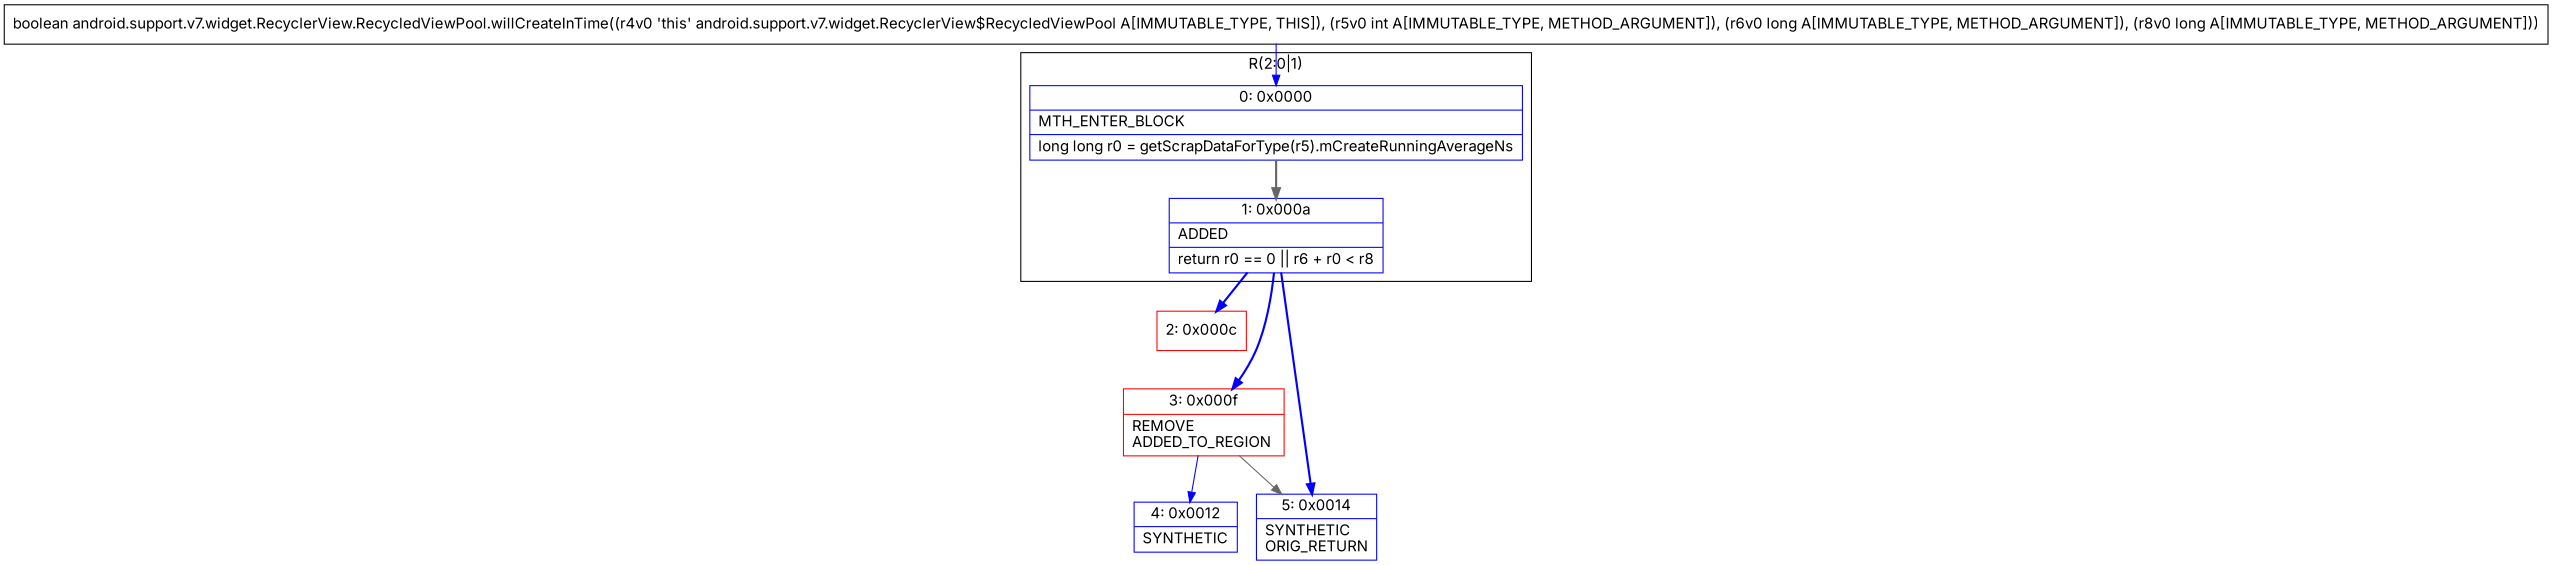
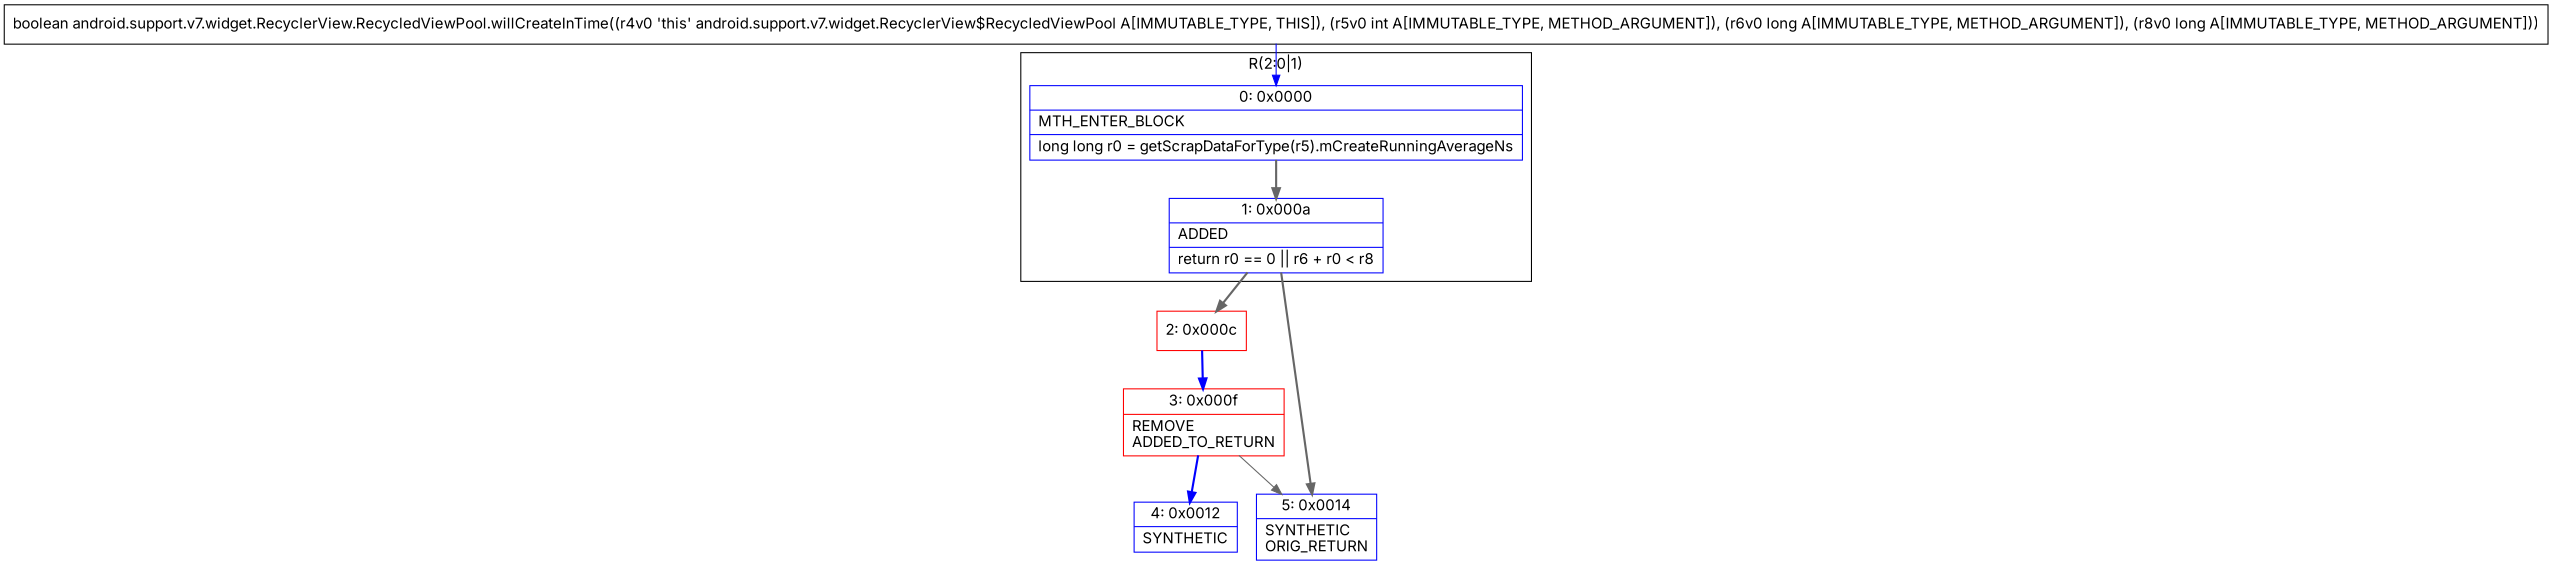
(1235, 288) -> (1235, 288)
(1263, 329) -> (1202, 364)
(1296, 378) -> (1296, 378)
(1202, 443) -> (1204, 443)
(1195, 474) -> (1195, 474)
